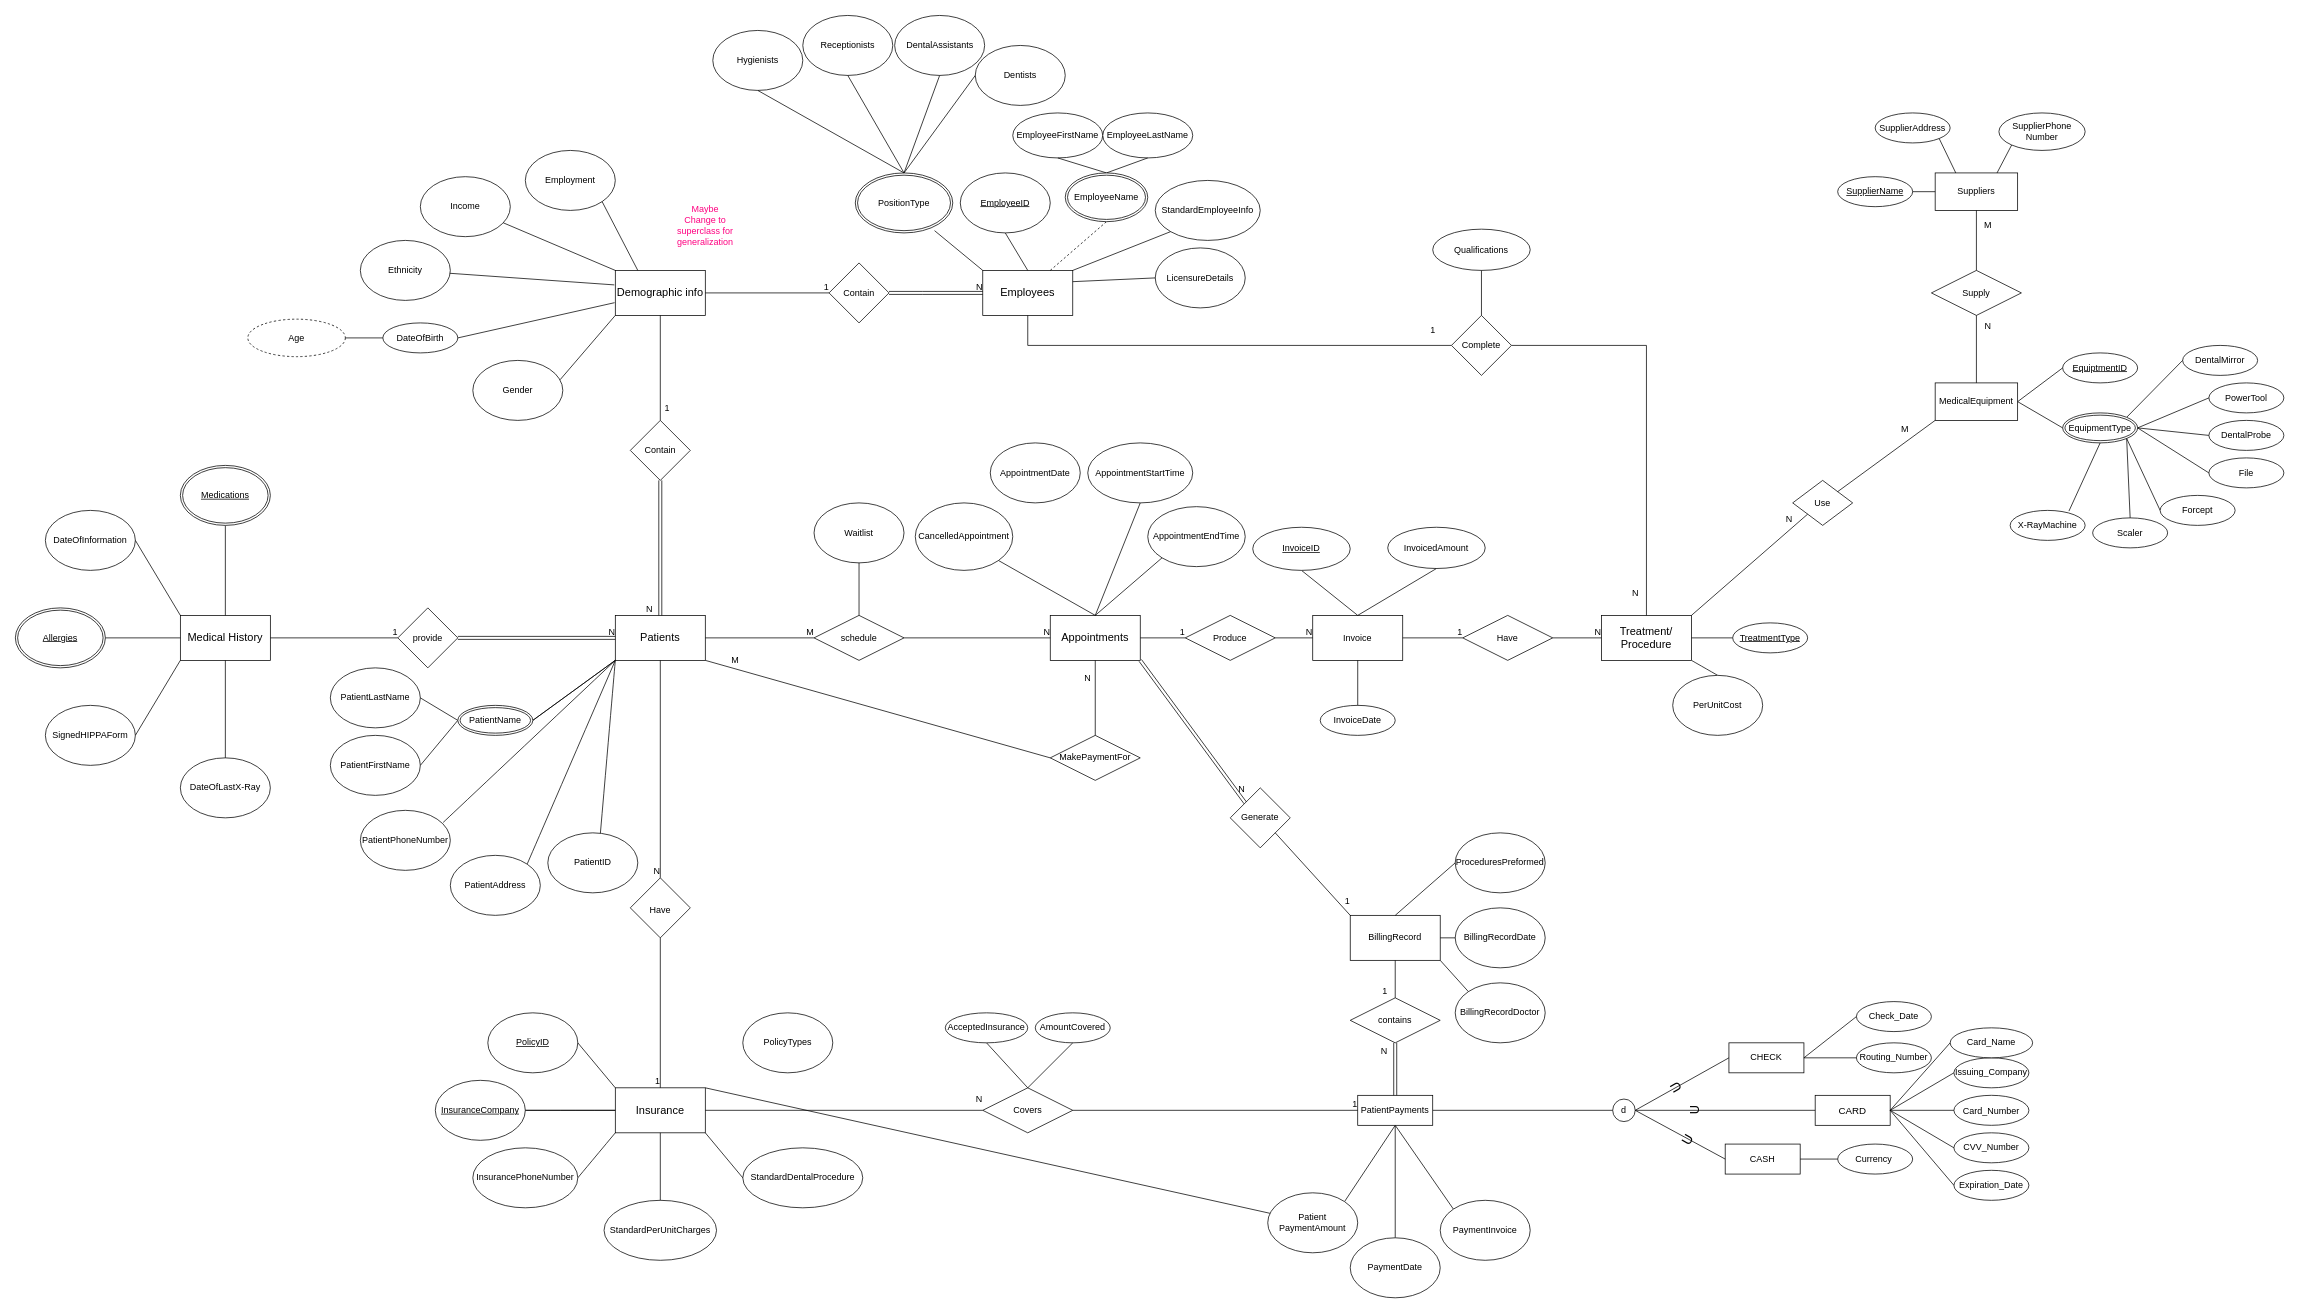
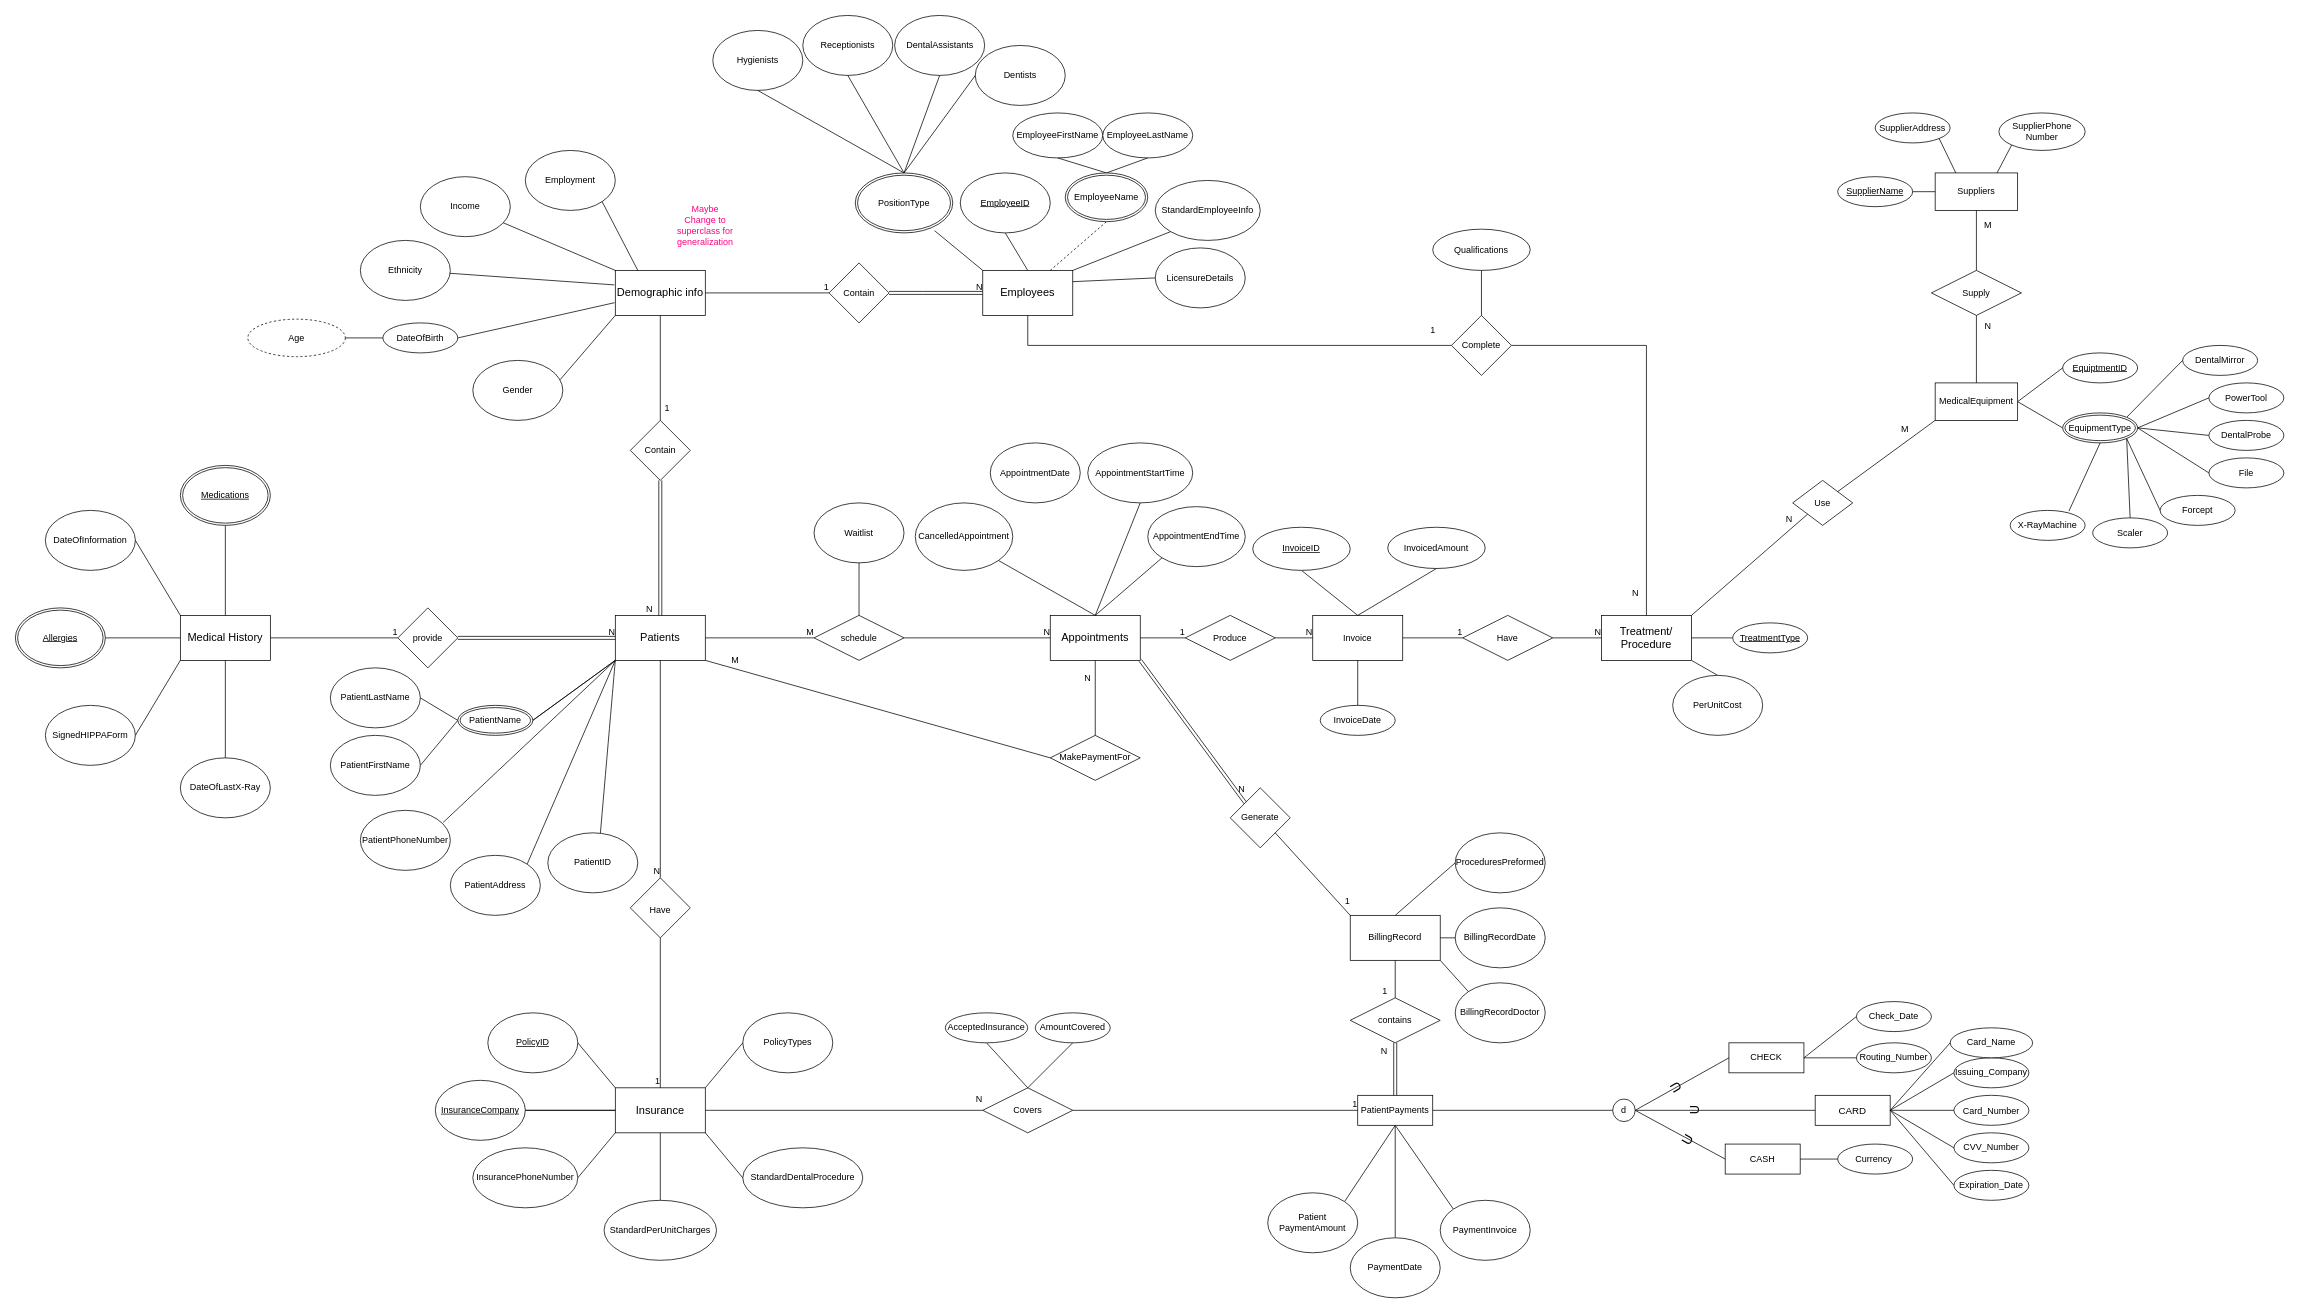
(1041, 1162) -> (724, 1065)
